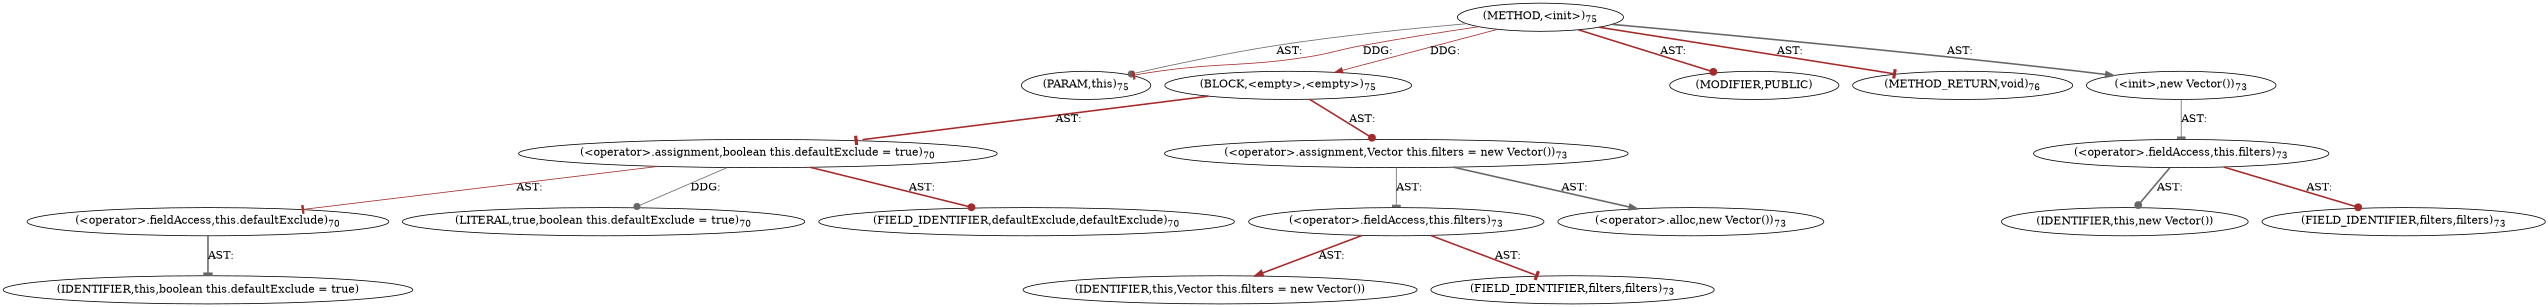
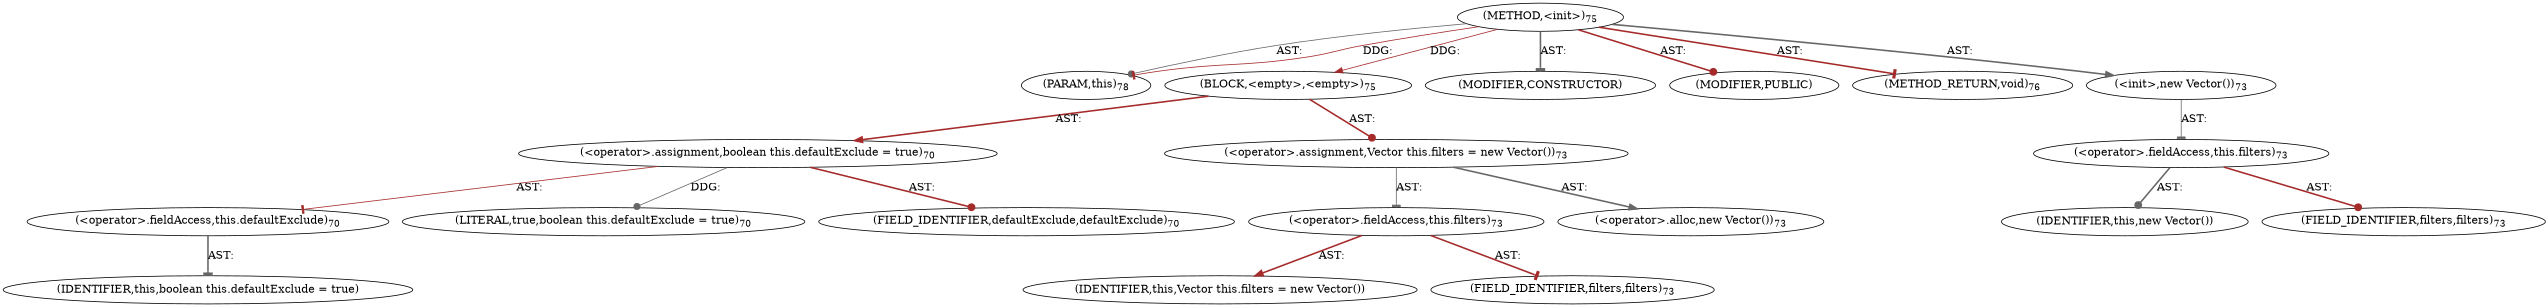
(1123, 84) -> (1123, 84)
none -> (1540, 85)
(1035, 118) -> (1035, 118)
